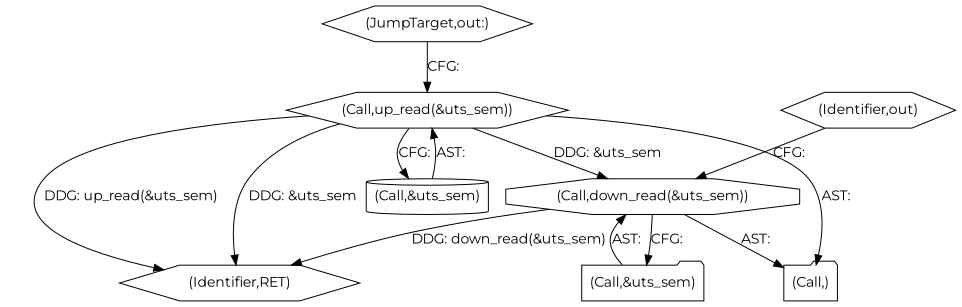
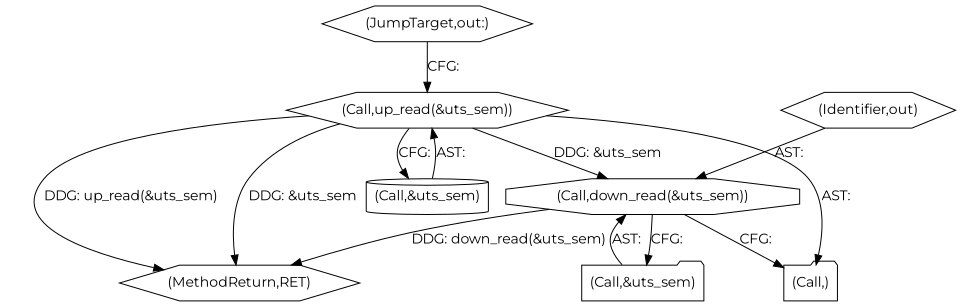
(791, 153) -> (791, 153)
(758, 240) -> (758, 240)
(240, 283) -> (240, 283)
